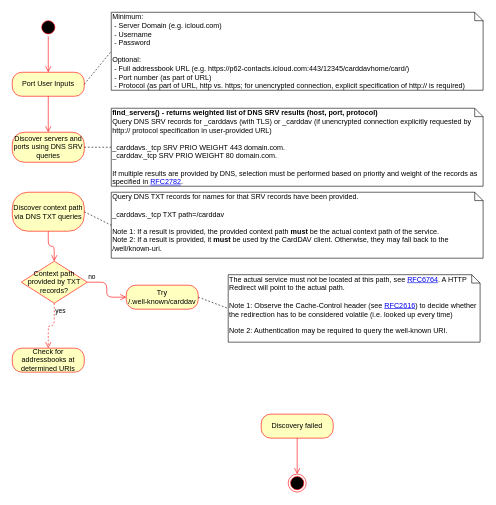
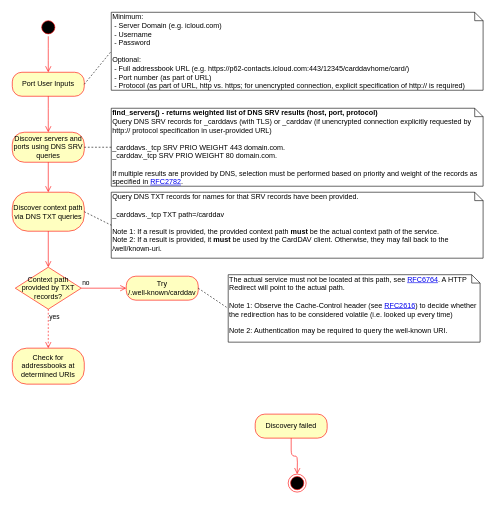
none -> (48, 177)
(54, 282) -> (48, 288)
(162, 297) -> (162, 288)
(48, 360) -> (48, 366)
(297, 426) -> (291, 426)
